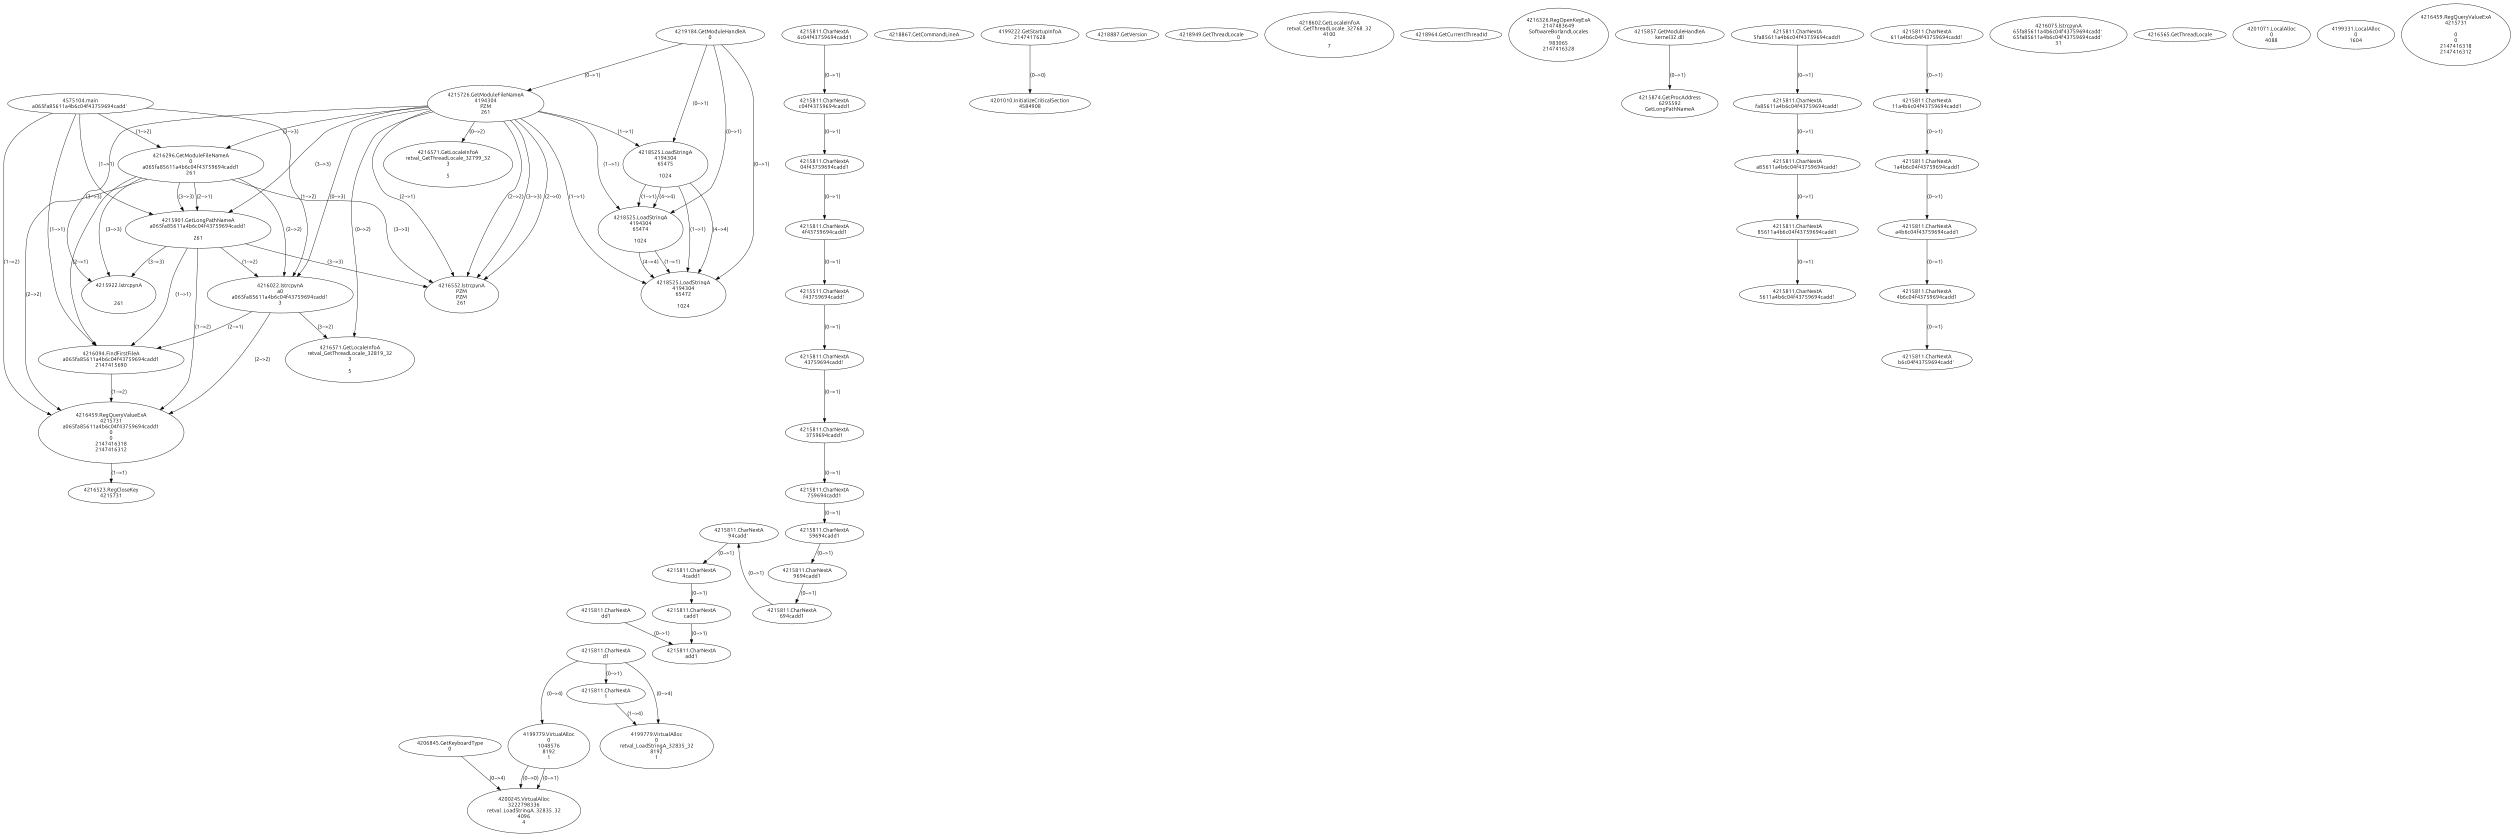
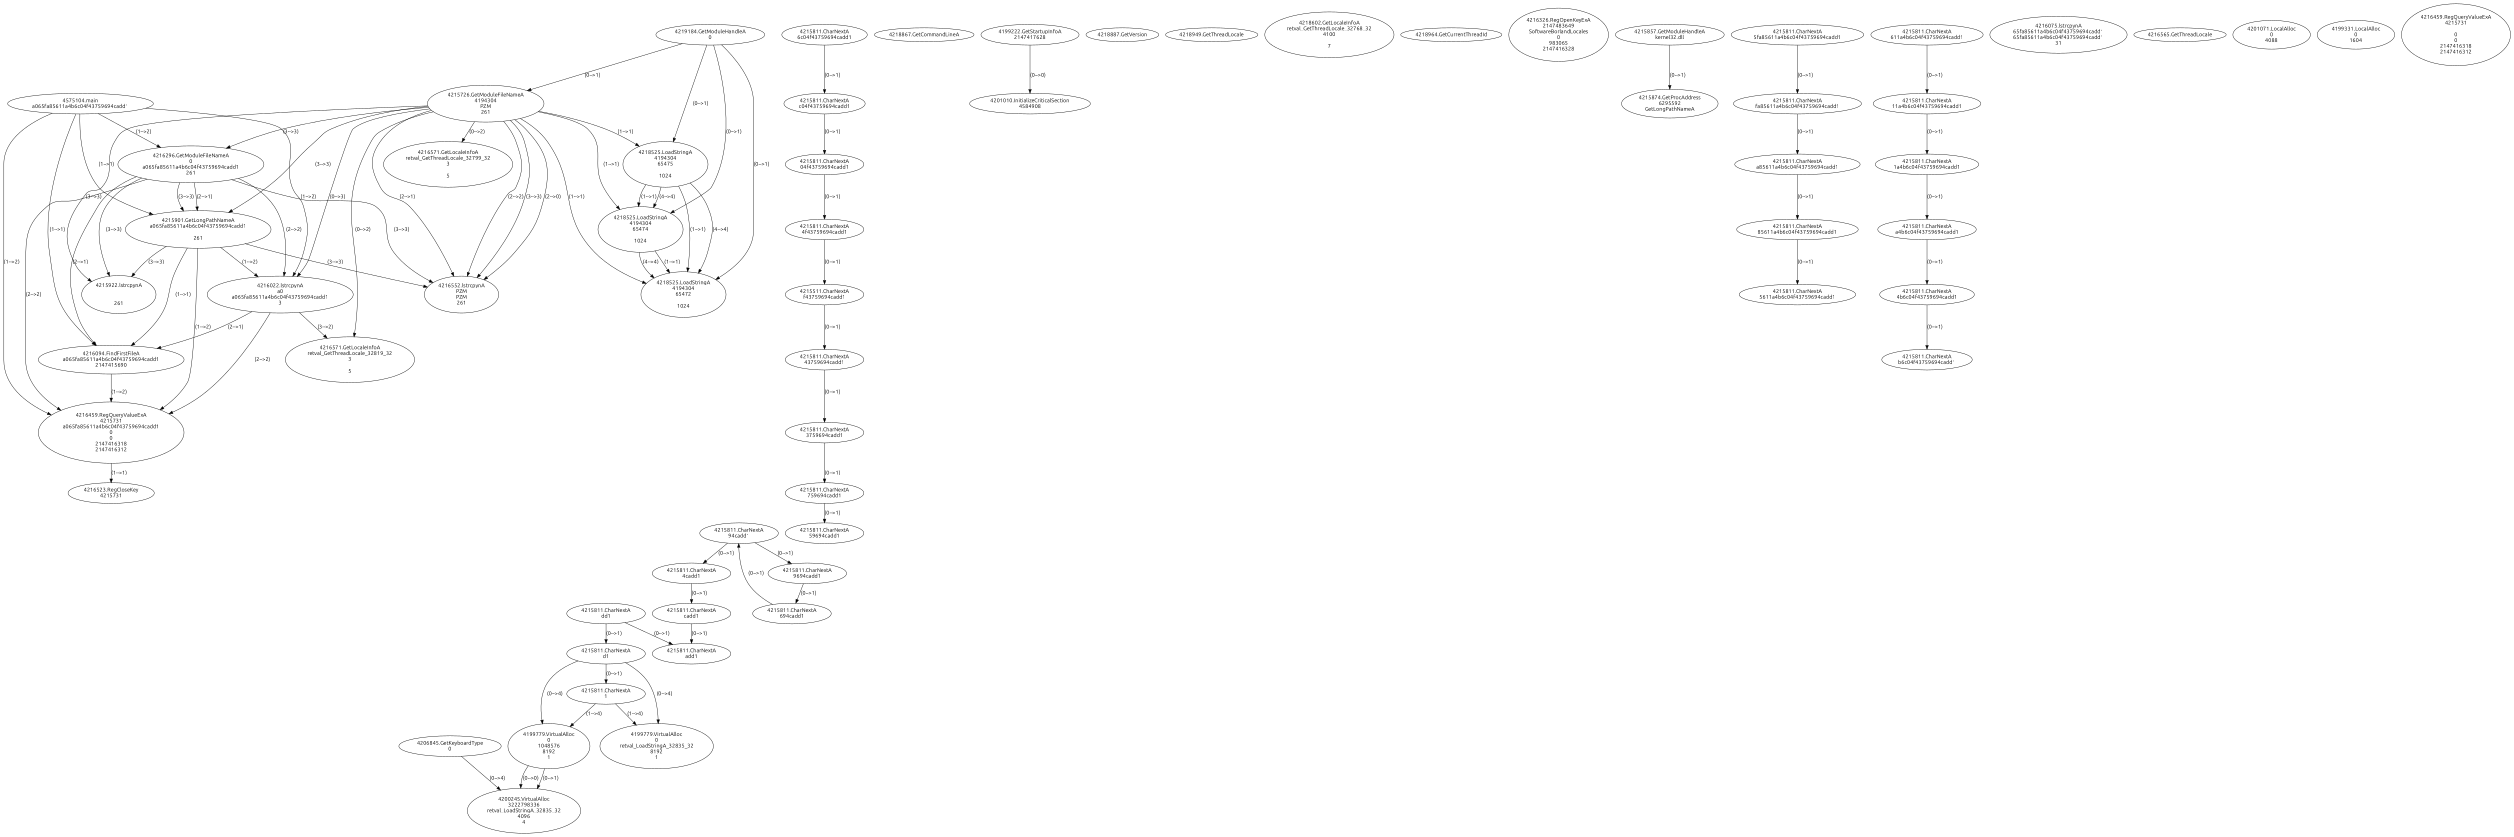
(817, 551) -> (772, 552)
none -> (606, 632)
none -> (584, 714)
